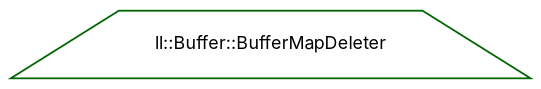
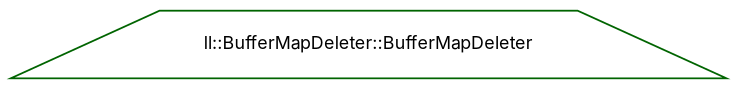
(271, 45) -> (369, 45)
